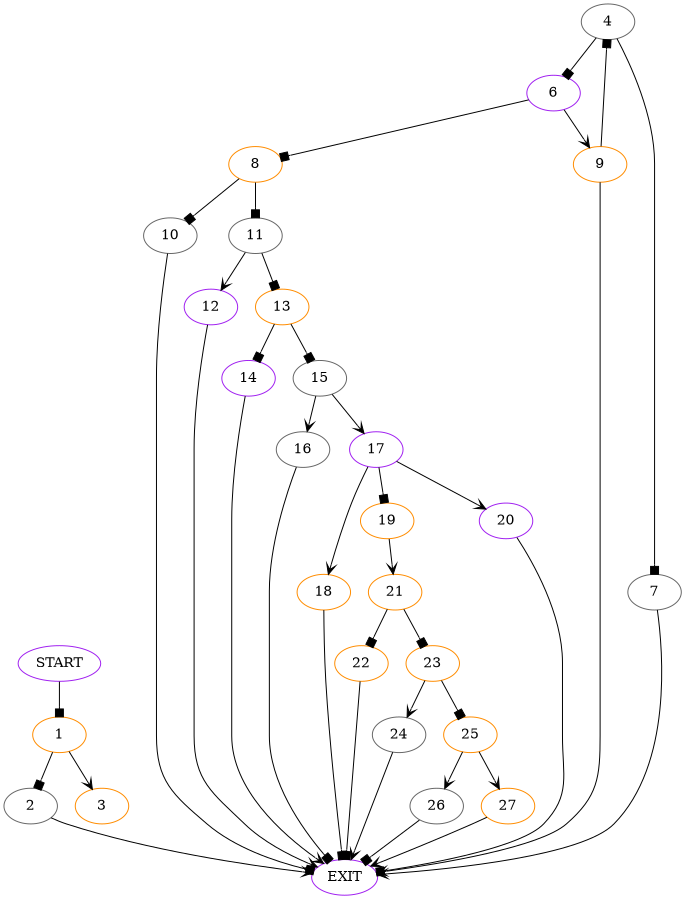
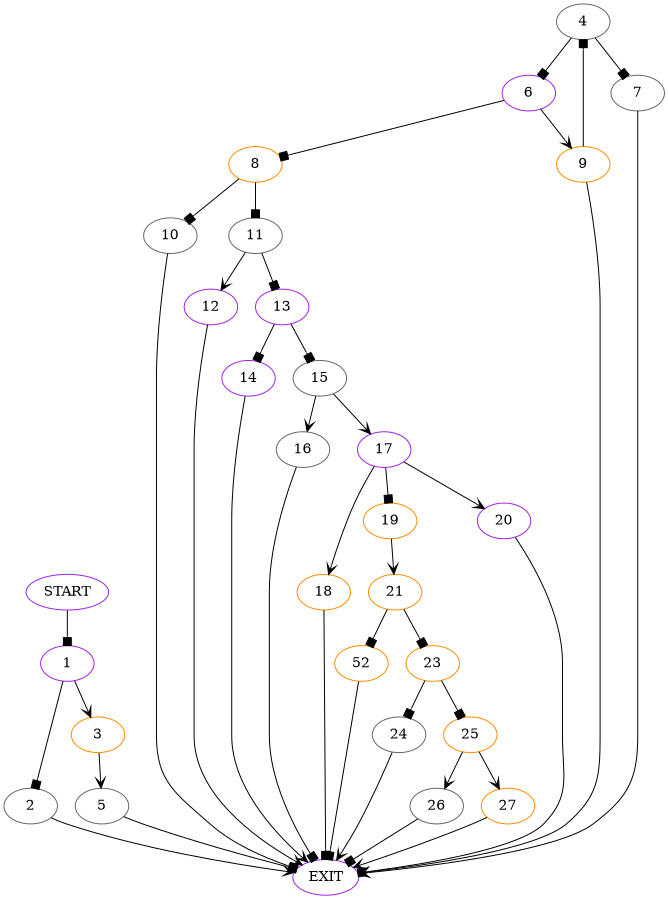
(282, 307) -> (282, 307)
(361, 663) -> (361, 663)
(418, 694) -> (418, 694)
(59, 735) -> (67, 663)
none -> (102, 806)
